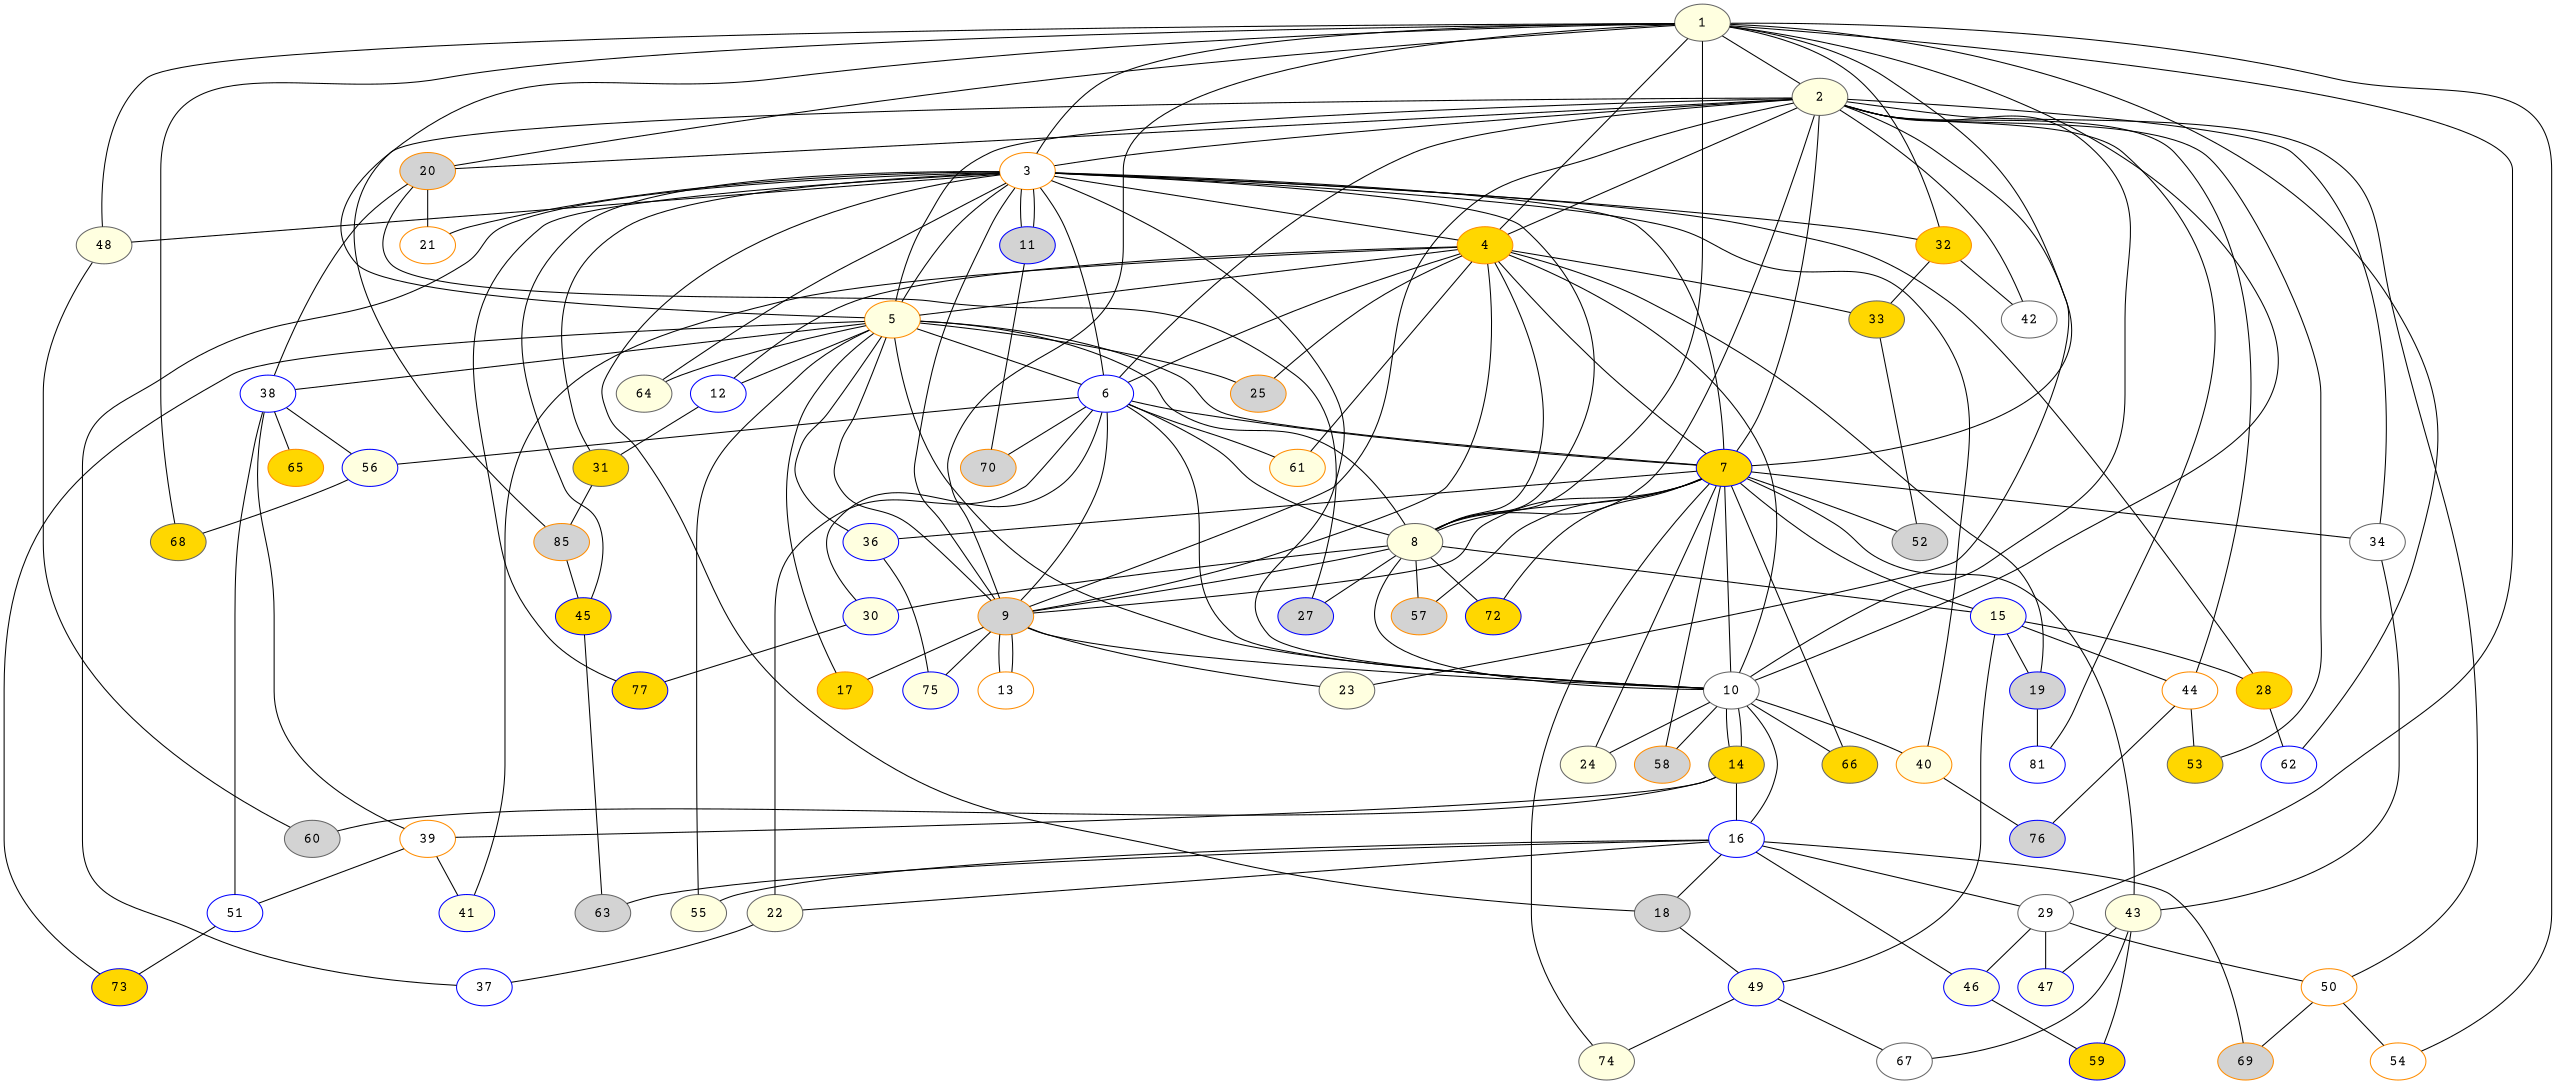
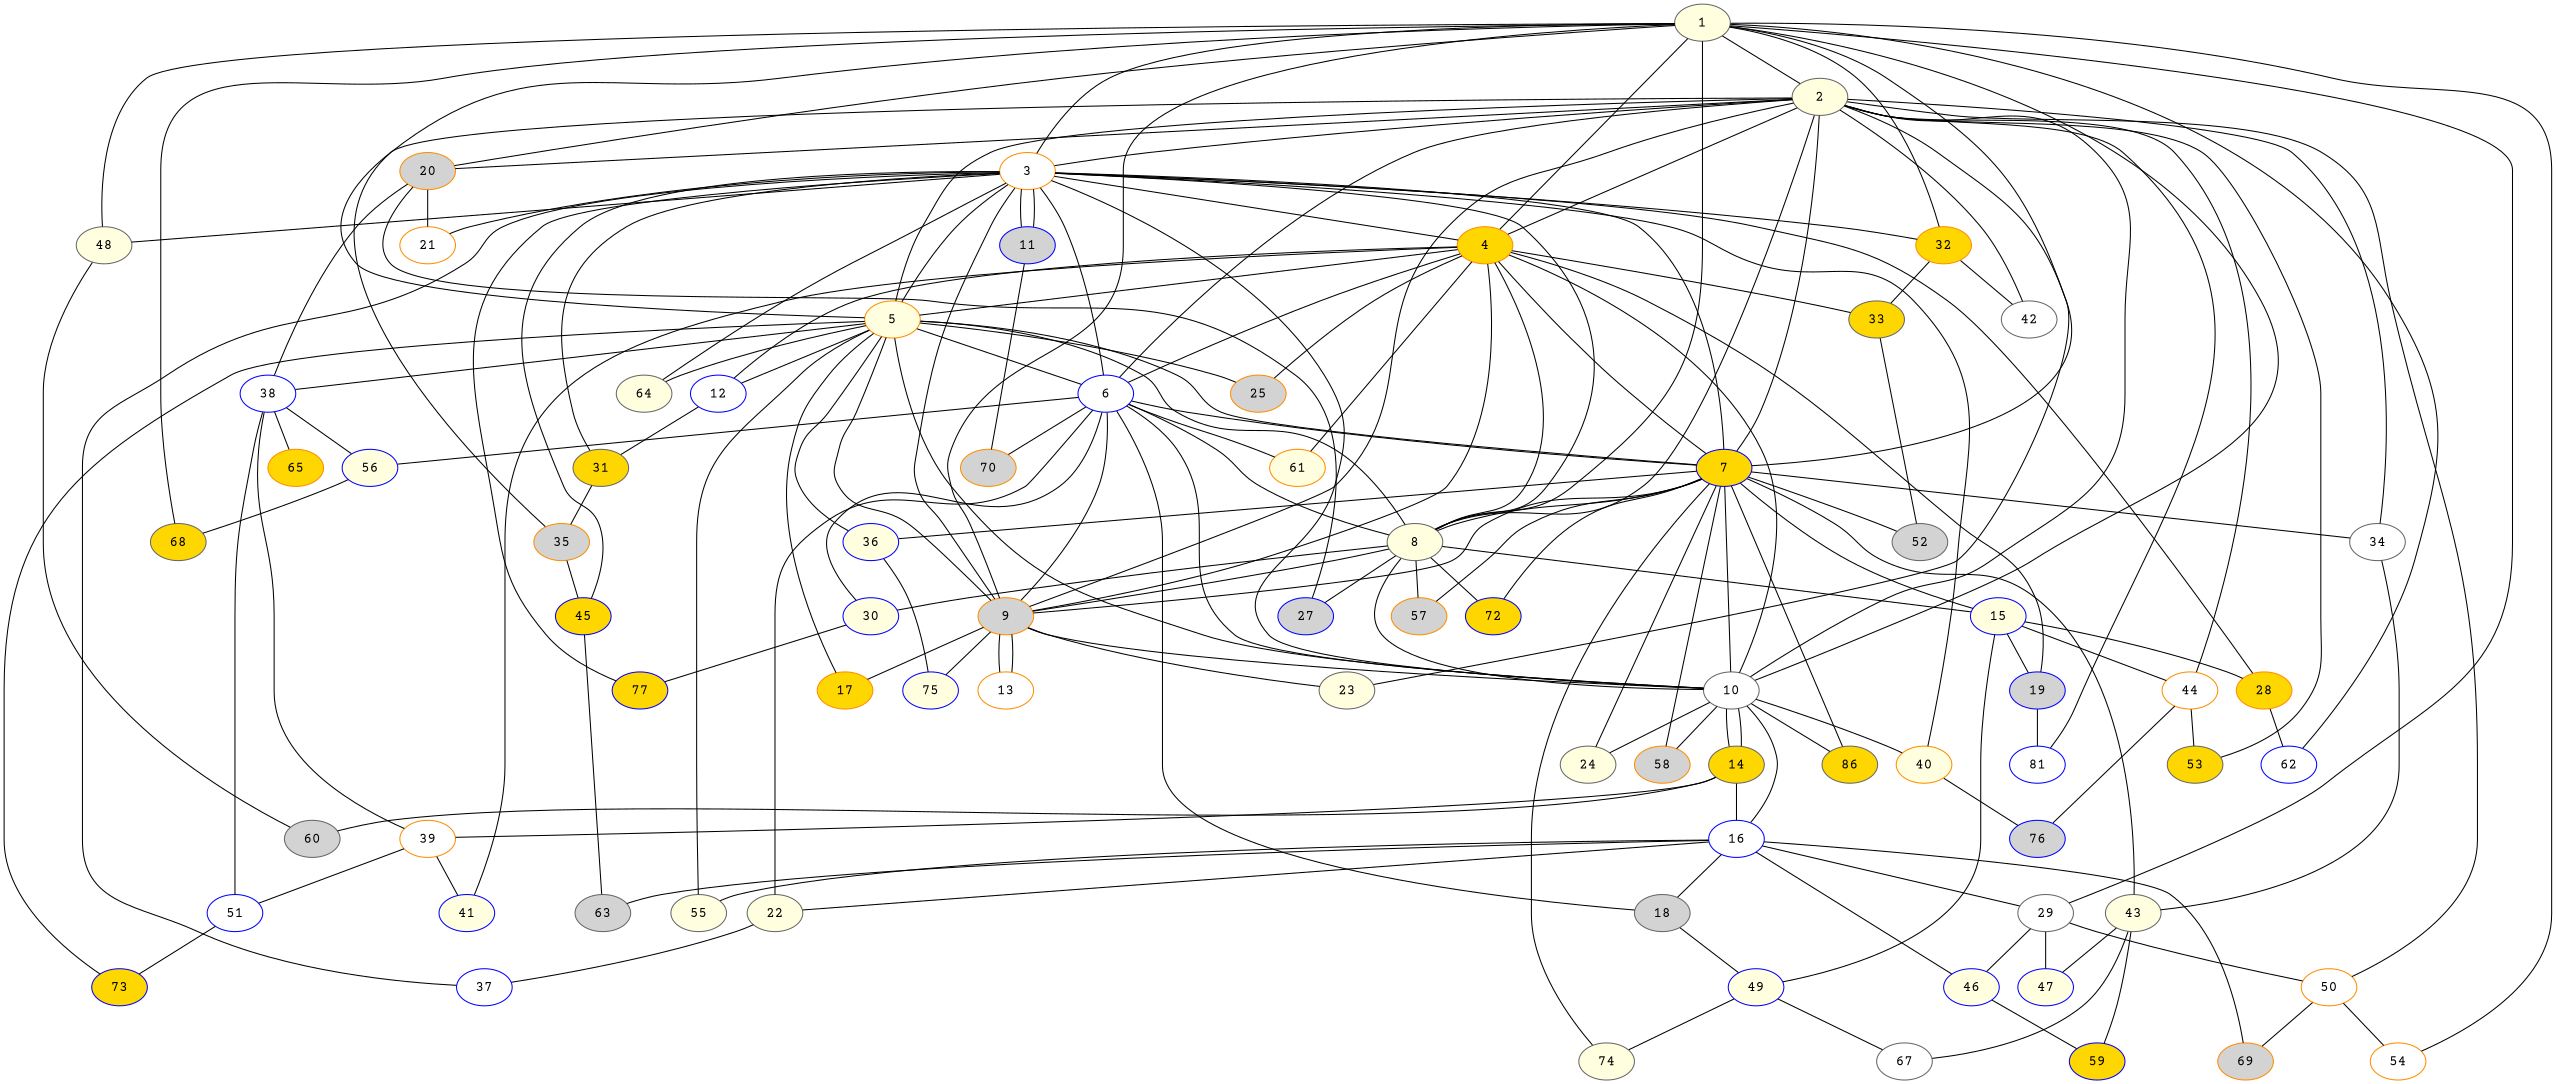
(562, 542) -> (562, 542)
(810, 711) -> (1190, 808)
(1850, 765) -> (1850, 765)
